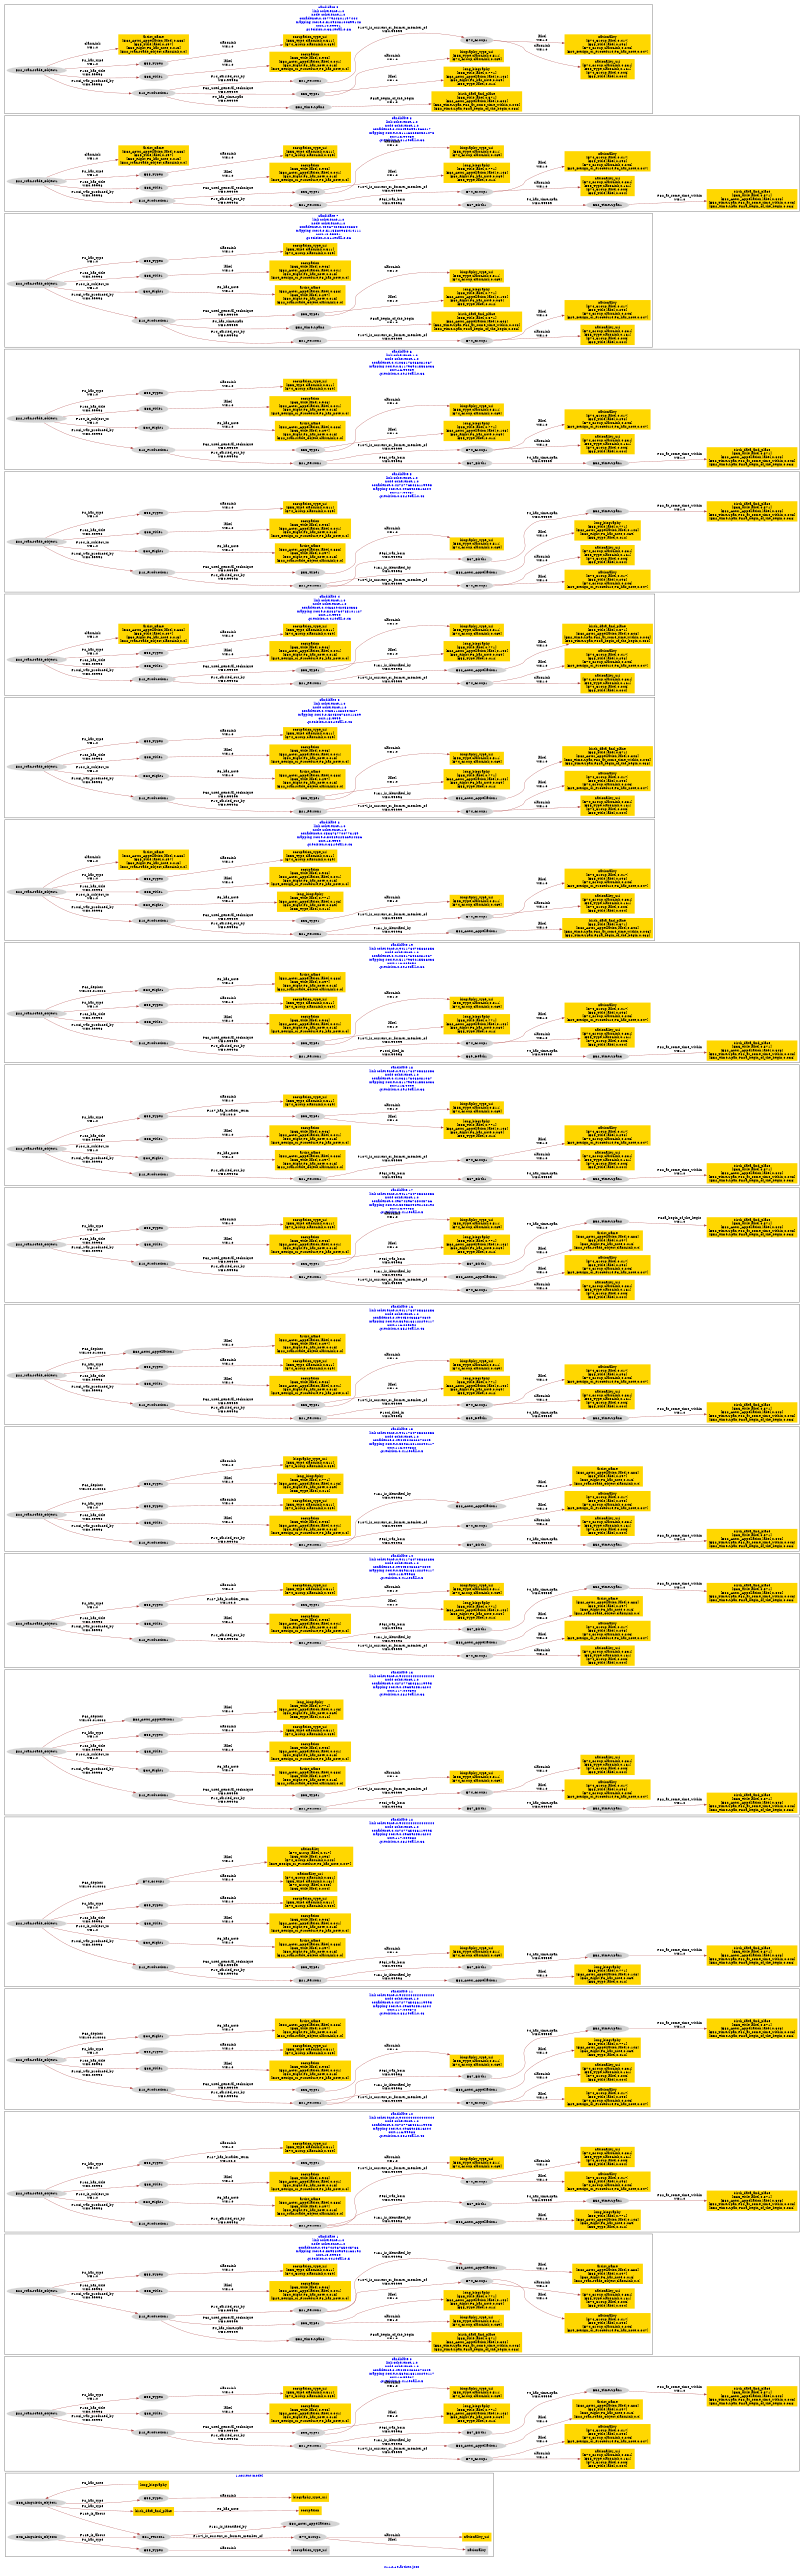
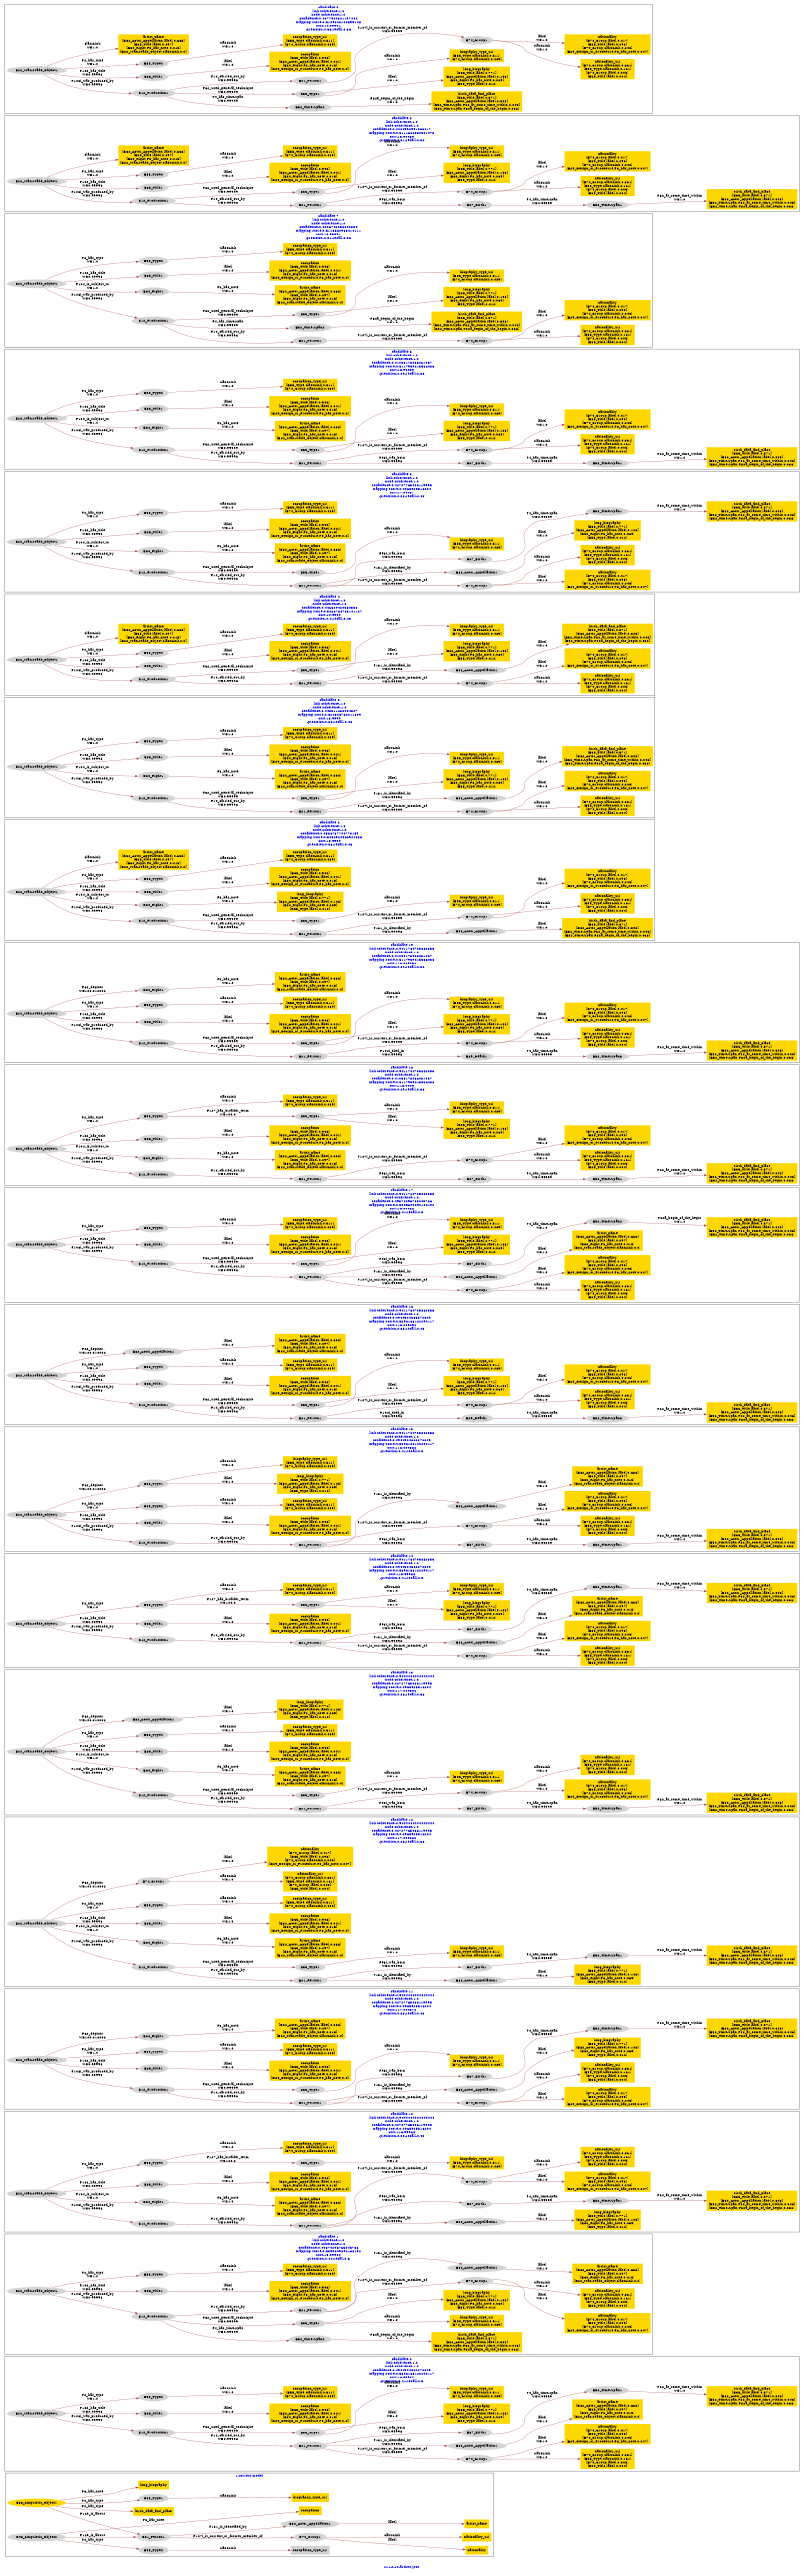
(92, 2486) -> (98, 2496)
(37, 2503) -> (37, 2503)
(235, 2511) -> (177, 2523)
none -> (477, 2524)
(477, 2550) -> (477, 2550)
